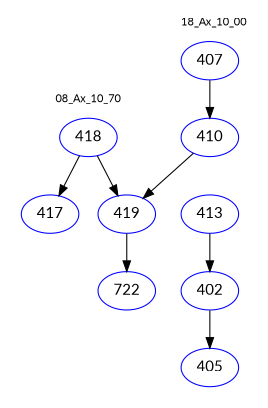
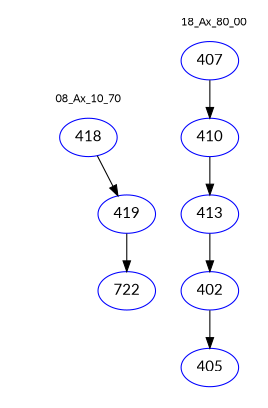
(214, 23) -> (214, 23)
(180, 166) -> (210, 171)
(50, 214) -> none
